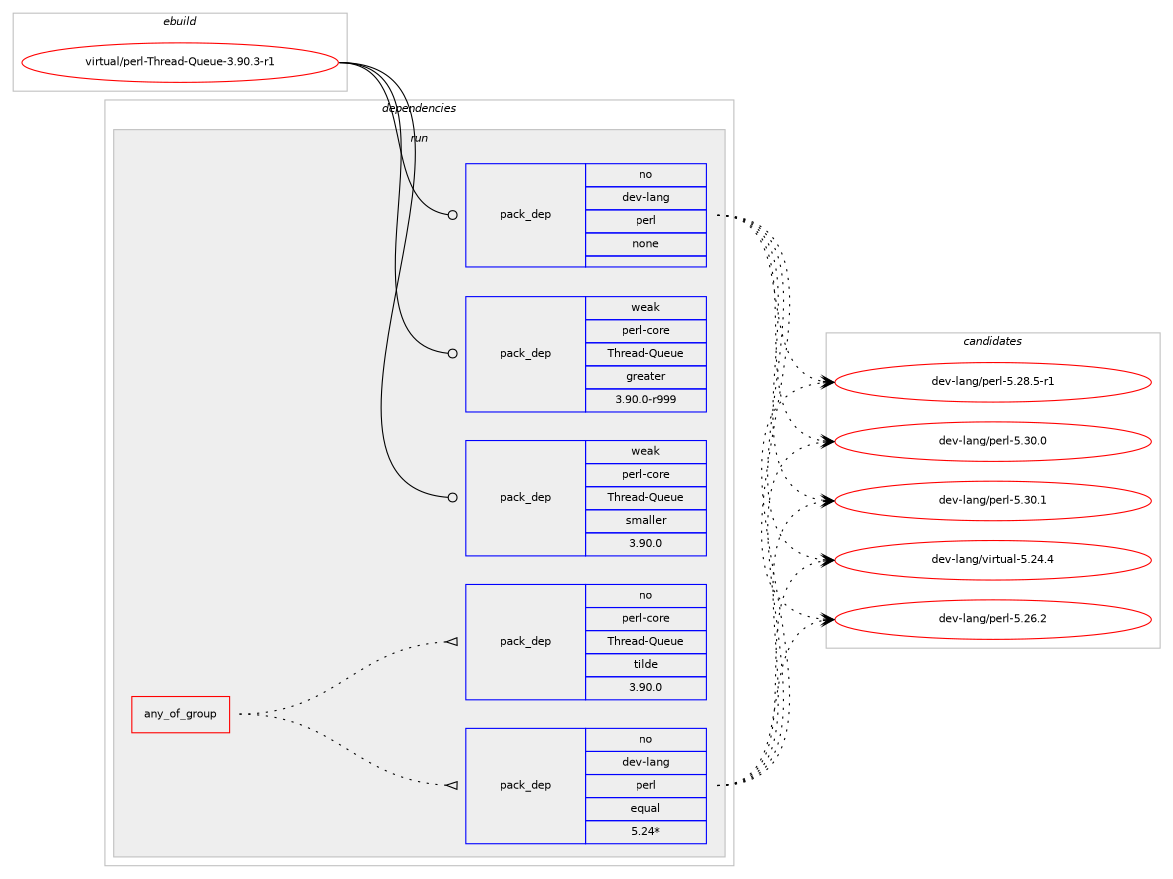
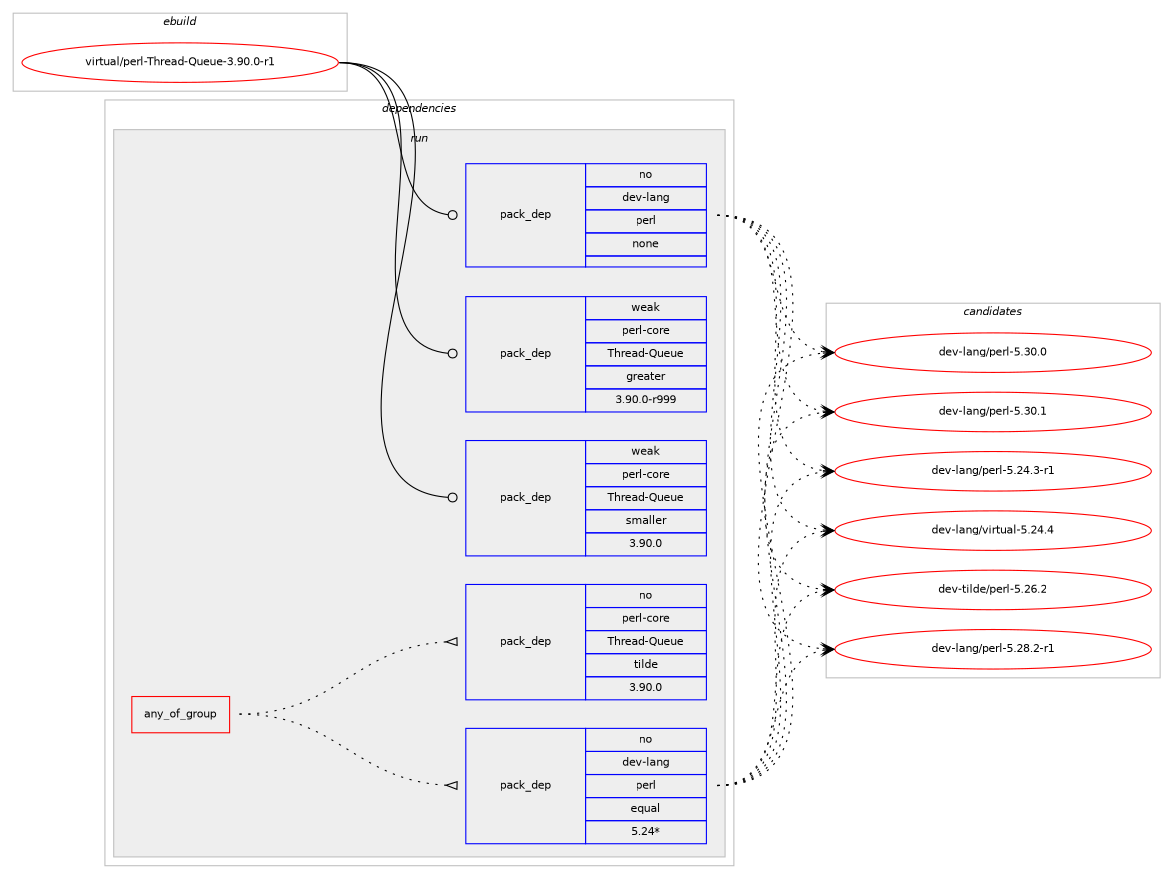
(180, 63) -> (180, 63)
(993, 382) -> (993, 649)
none -> (993, 471)
(993, 620) -> (993, 590)
